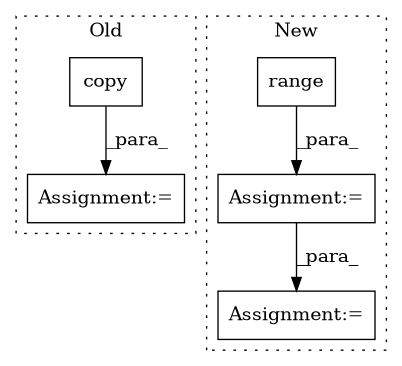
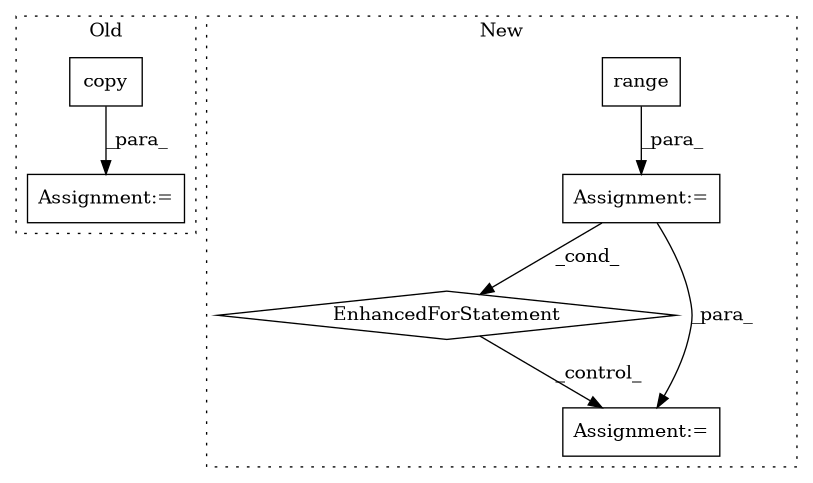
none -> (447, 315)
